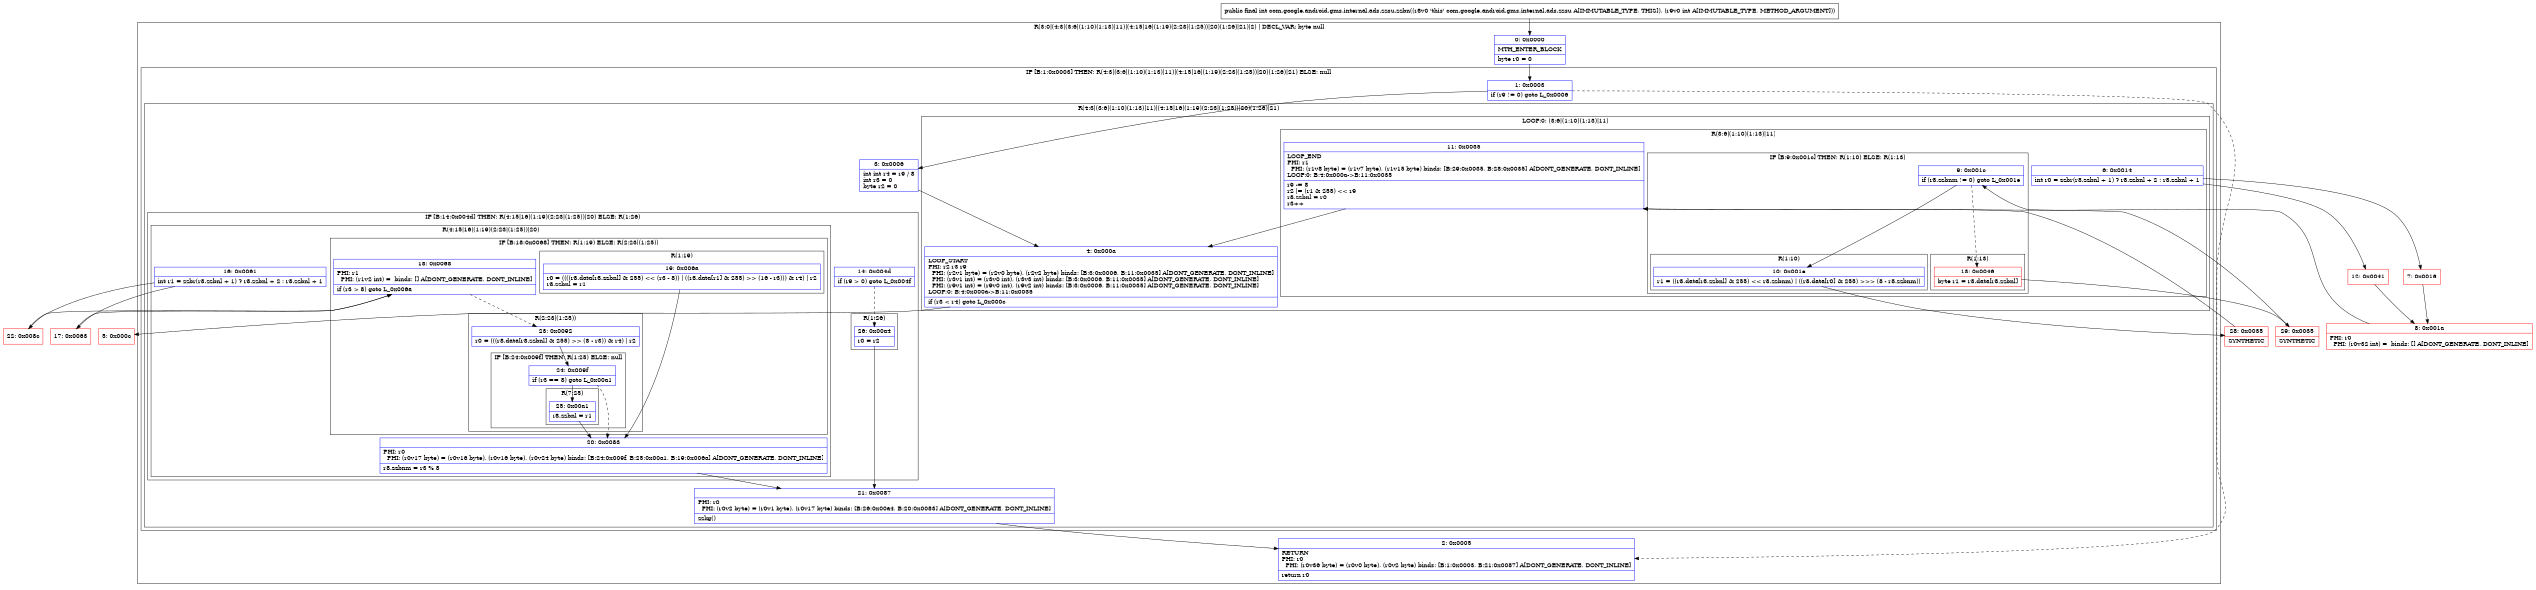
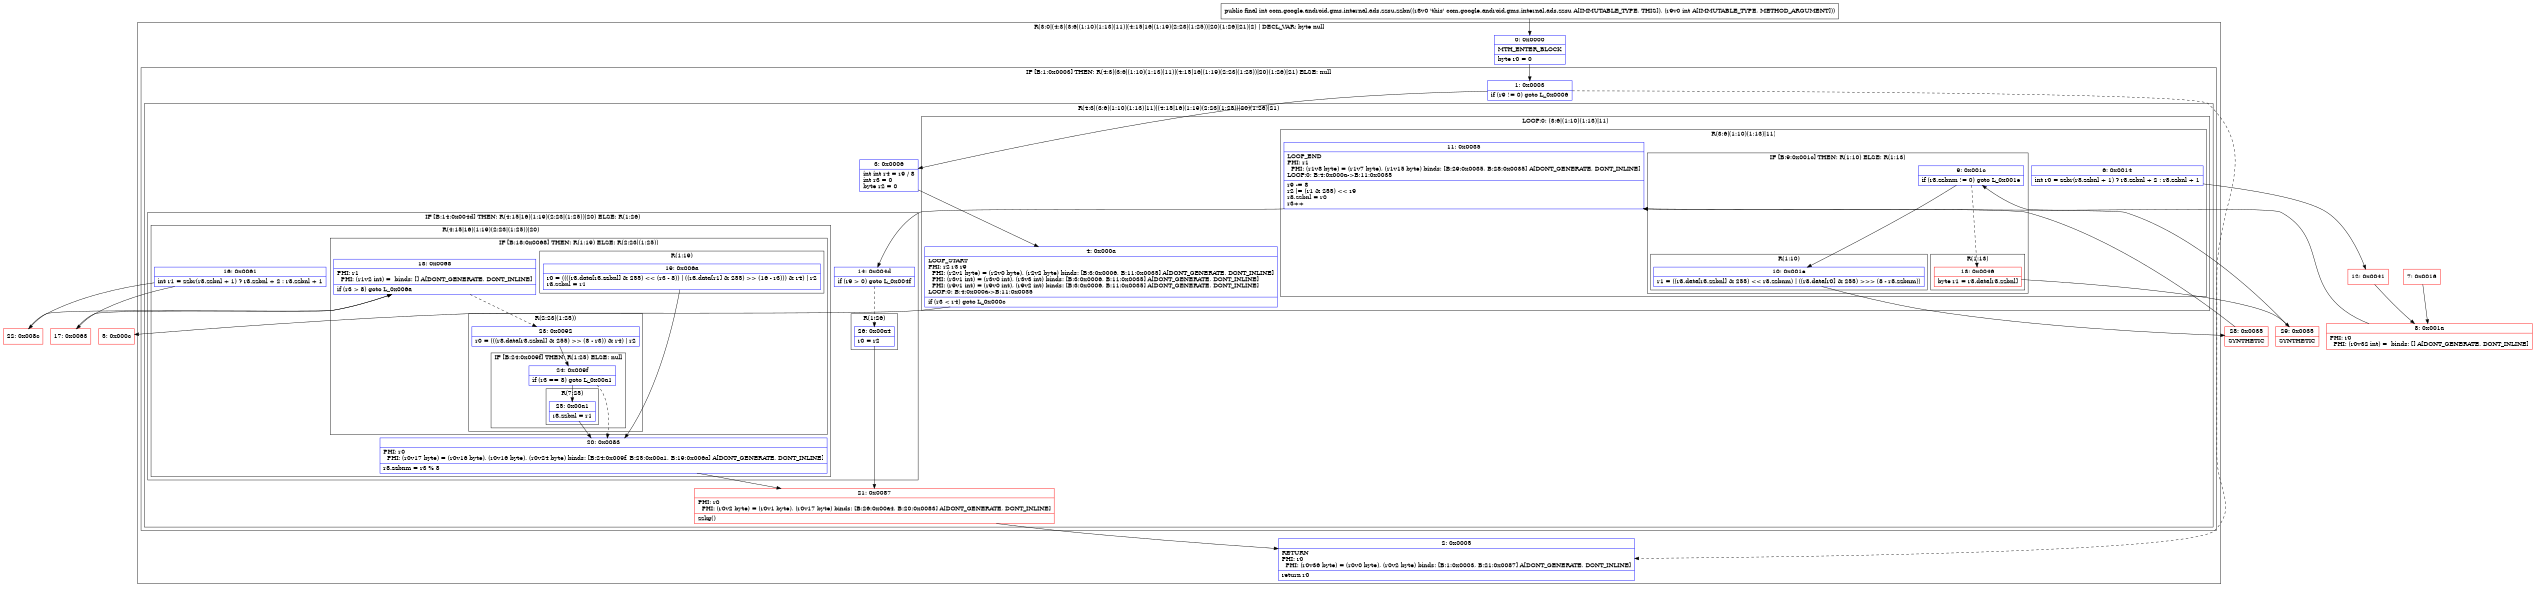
(2330, 192) -> none
(1276, 228) -> (1069, 209)
(874, 506) -> (874, 506)
